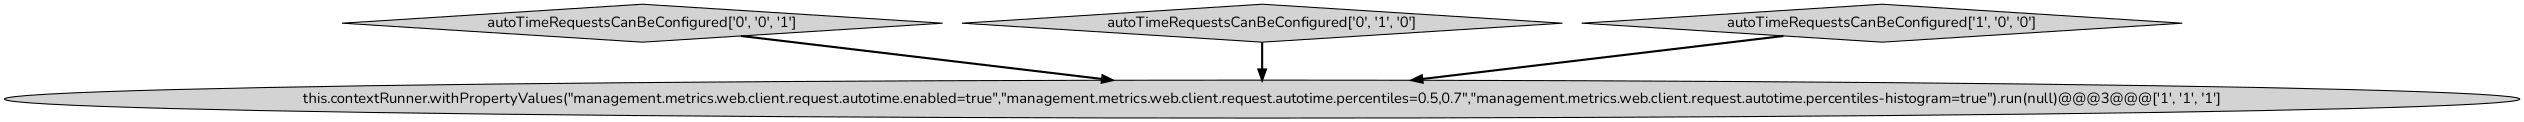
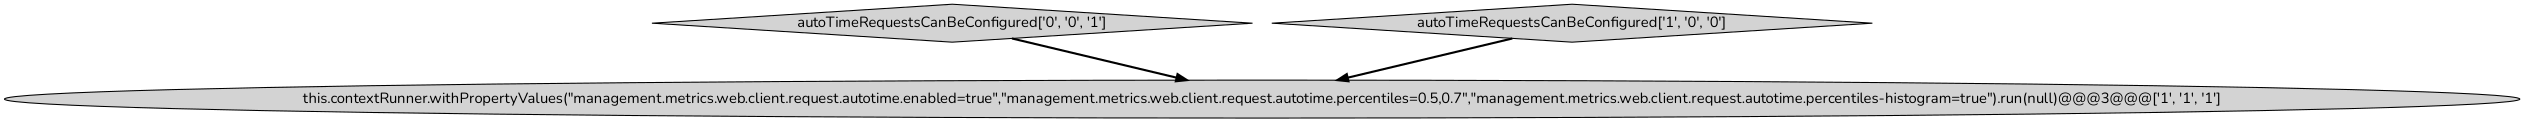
(1262, 23) -> none
